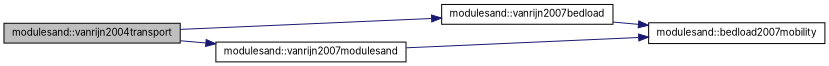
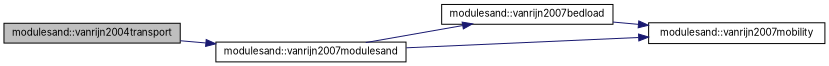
(306, 24) -> (414, 34)
(737, 33) -> (737, 33)
